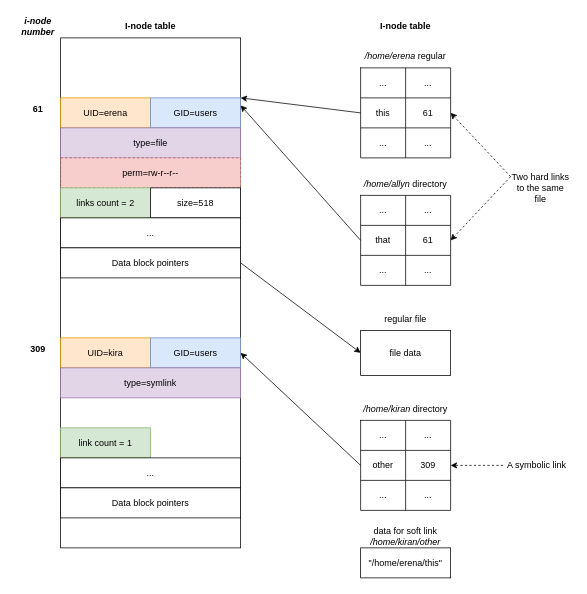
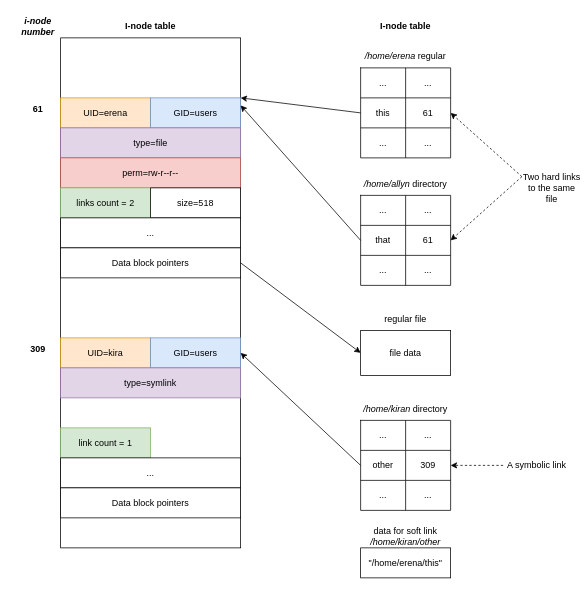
(150, 173) -> (150, 173)
(540, 188) -> (552, 188)
